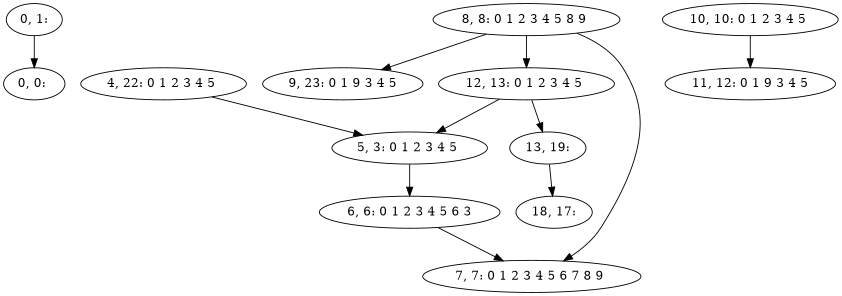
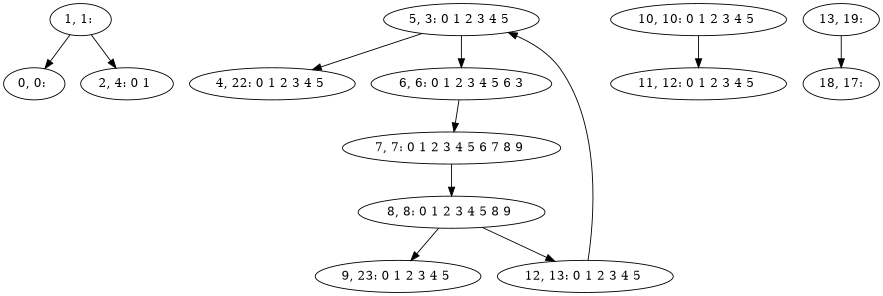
(34, 20) -> (81, 20)
none -> (127, 84)
(343, 84) -> (398, 276)
(750, 84) -> (699, 84)
(536, 112) -> none
(283, 115) -> (371, 50)
(638, 142) -> (452, 176)
